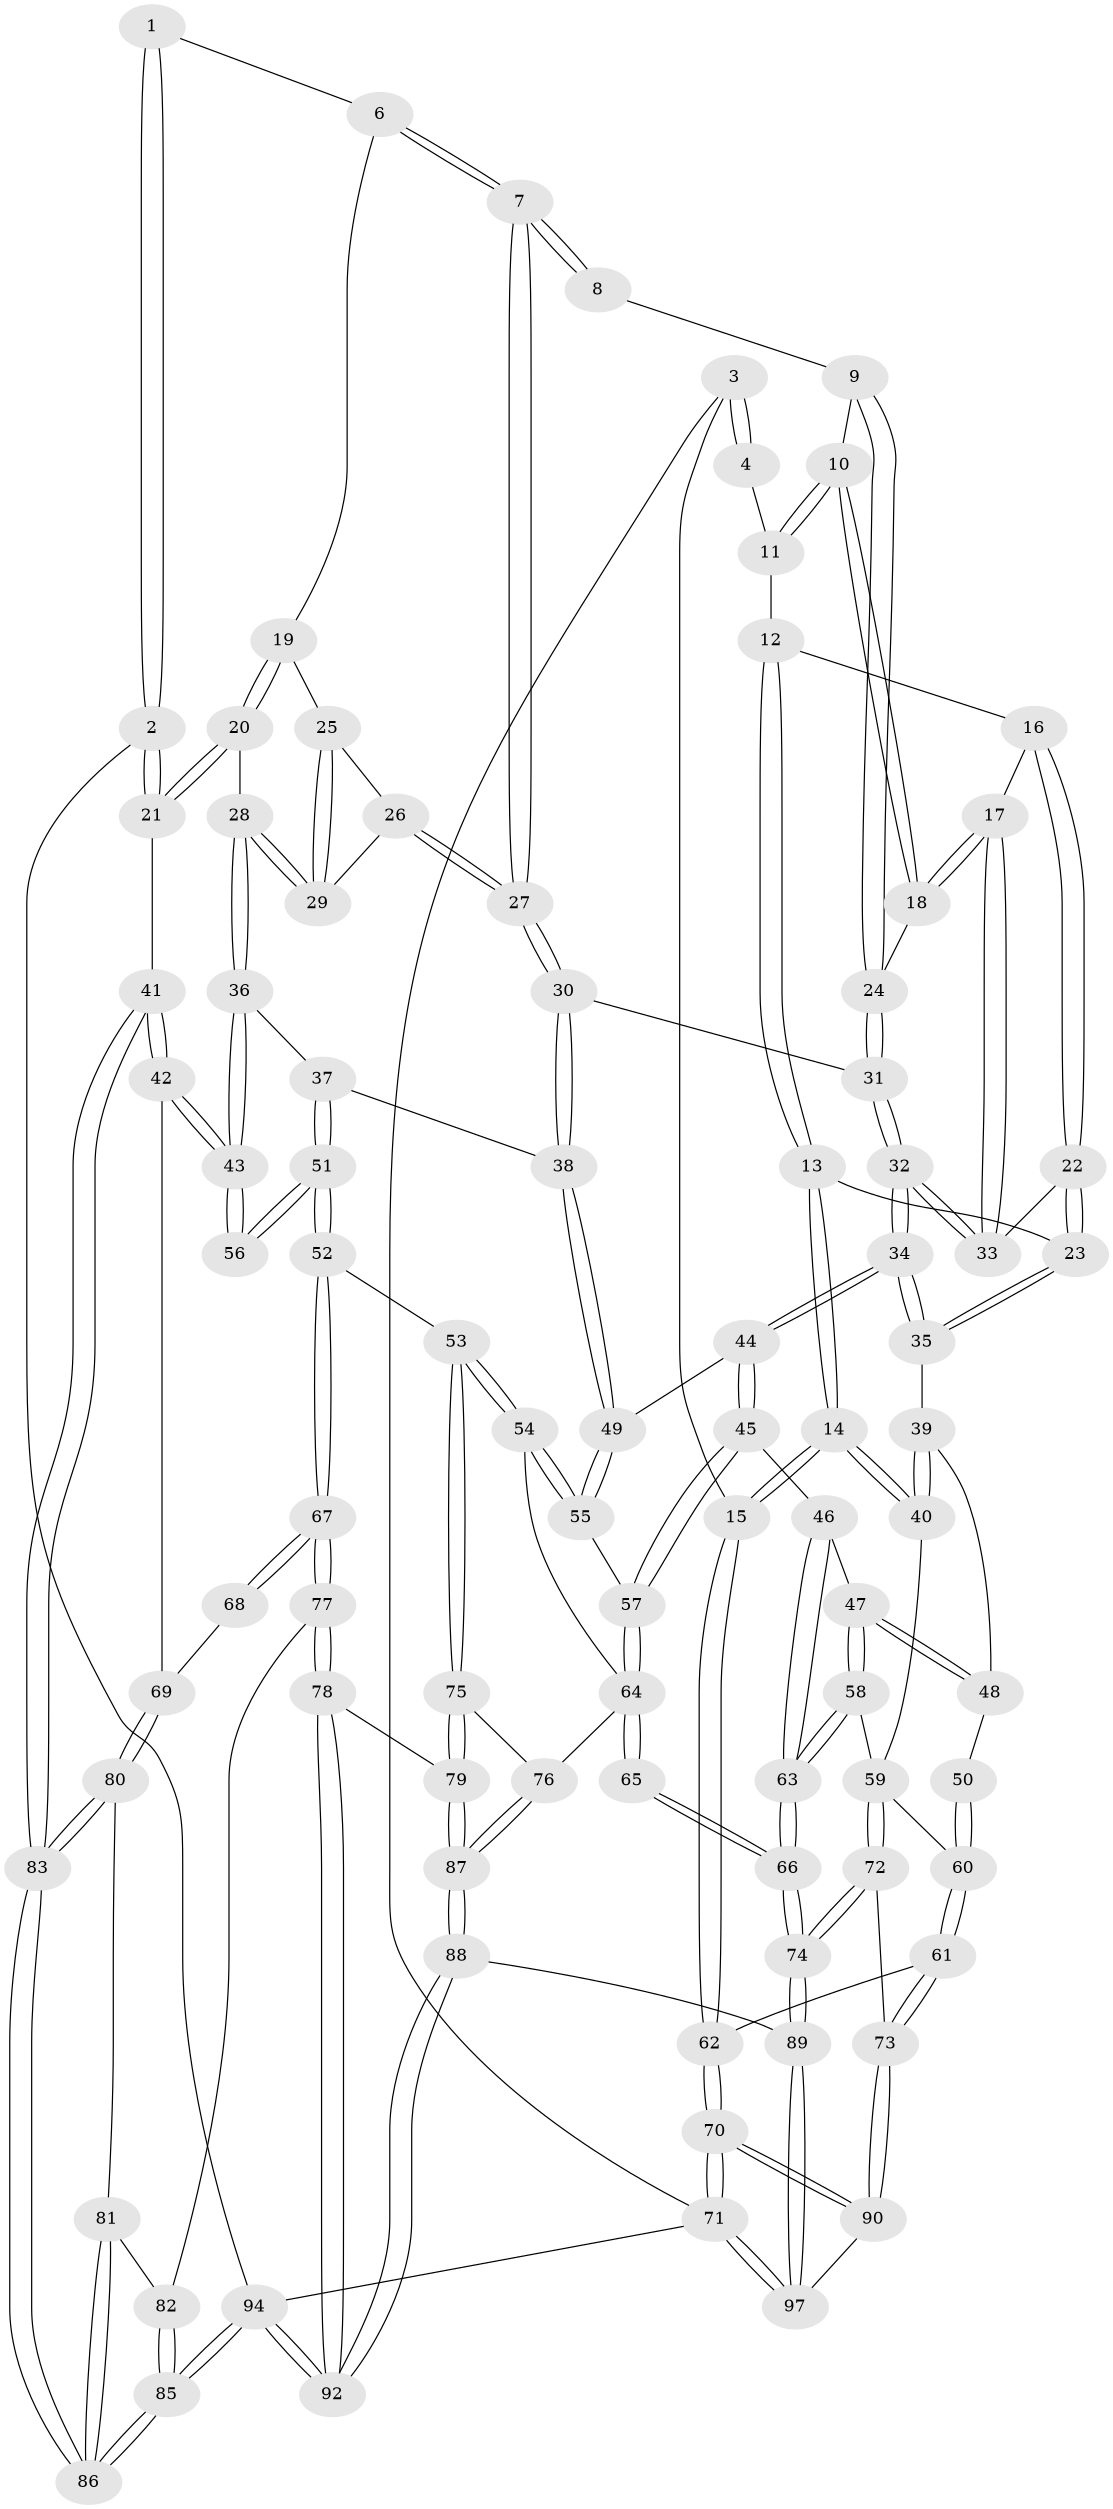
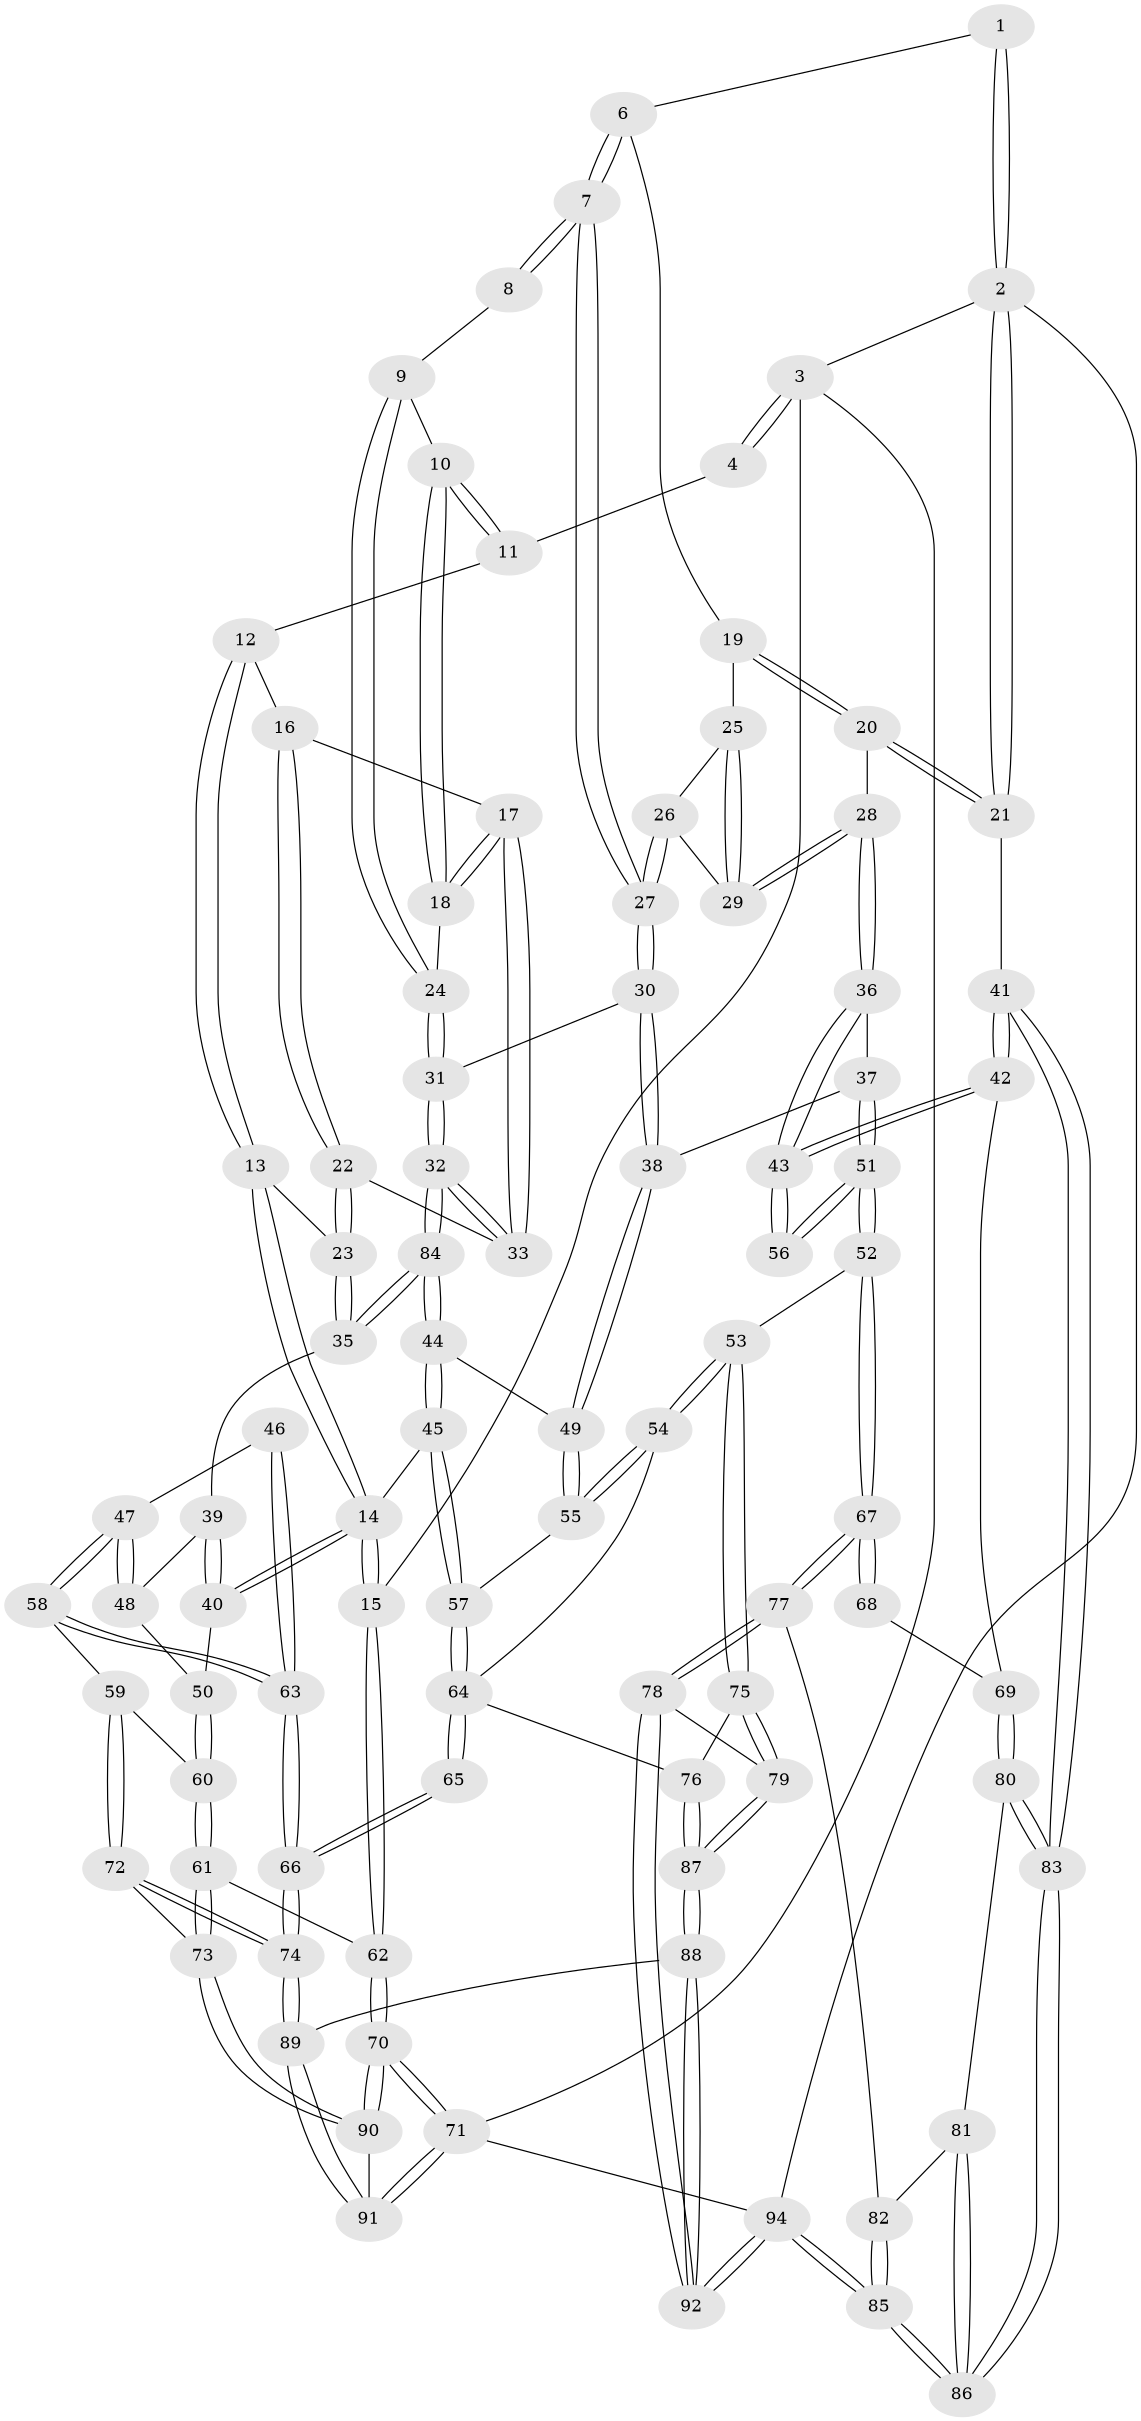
none -> (901, 334)
(900, 1255) -> (431, 1255)
(777, 1464) -> (401, 1474)
(911, 1657) -> (208, 1648)
(795, 2307) -> (369, 2219)
